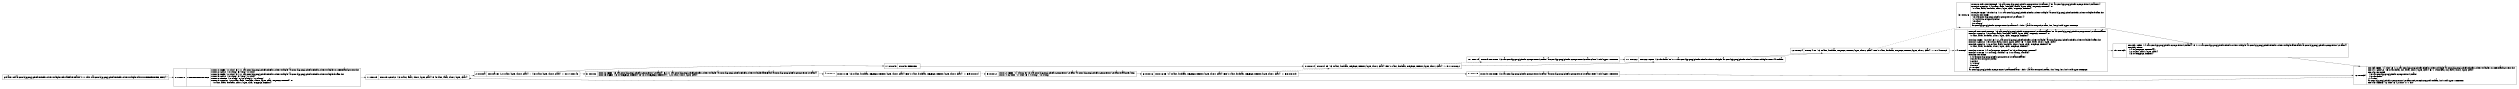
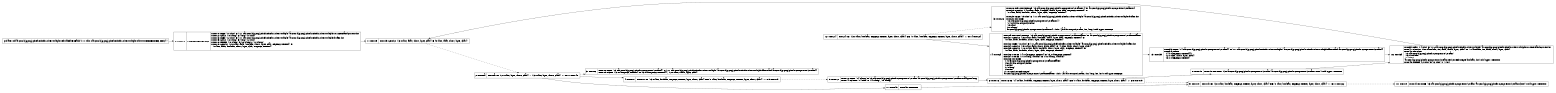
(2146, 35) -> none
(1705, 60) -> none
(1974, 68) -> (1017, 72)
(820, 74) -> (601, 77)
